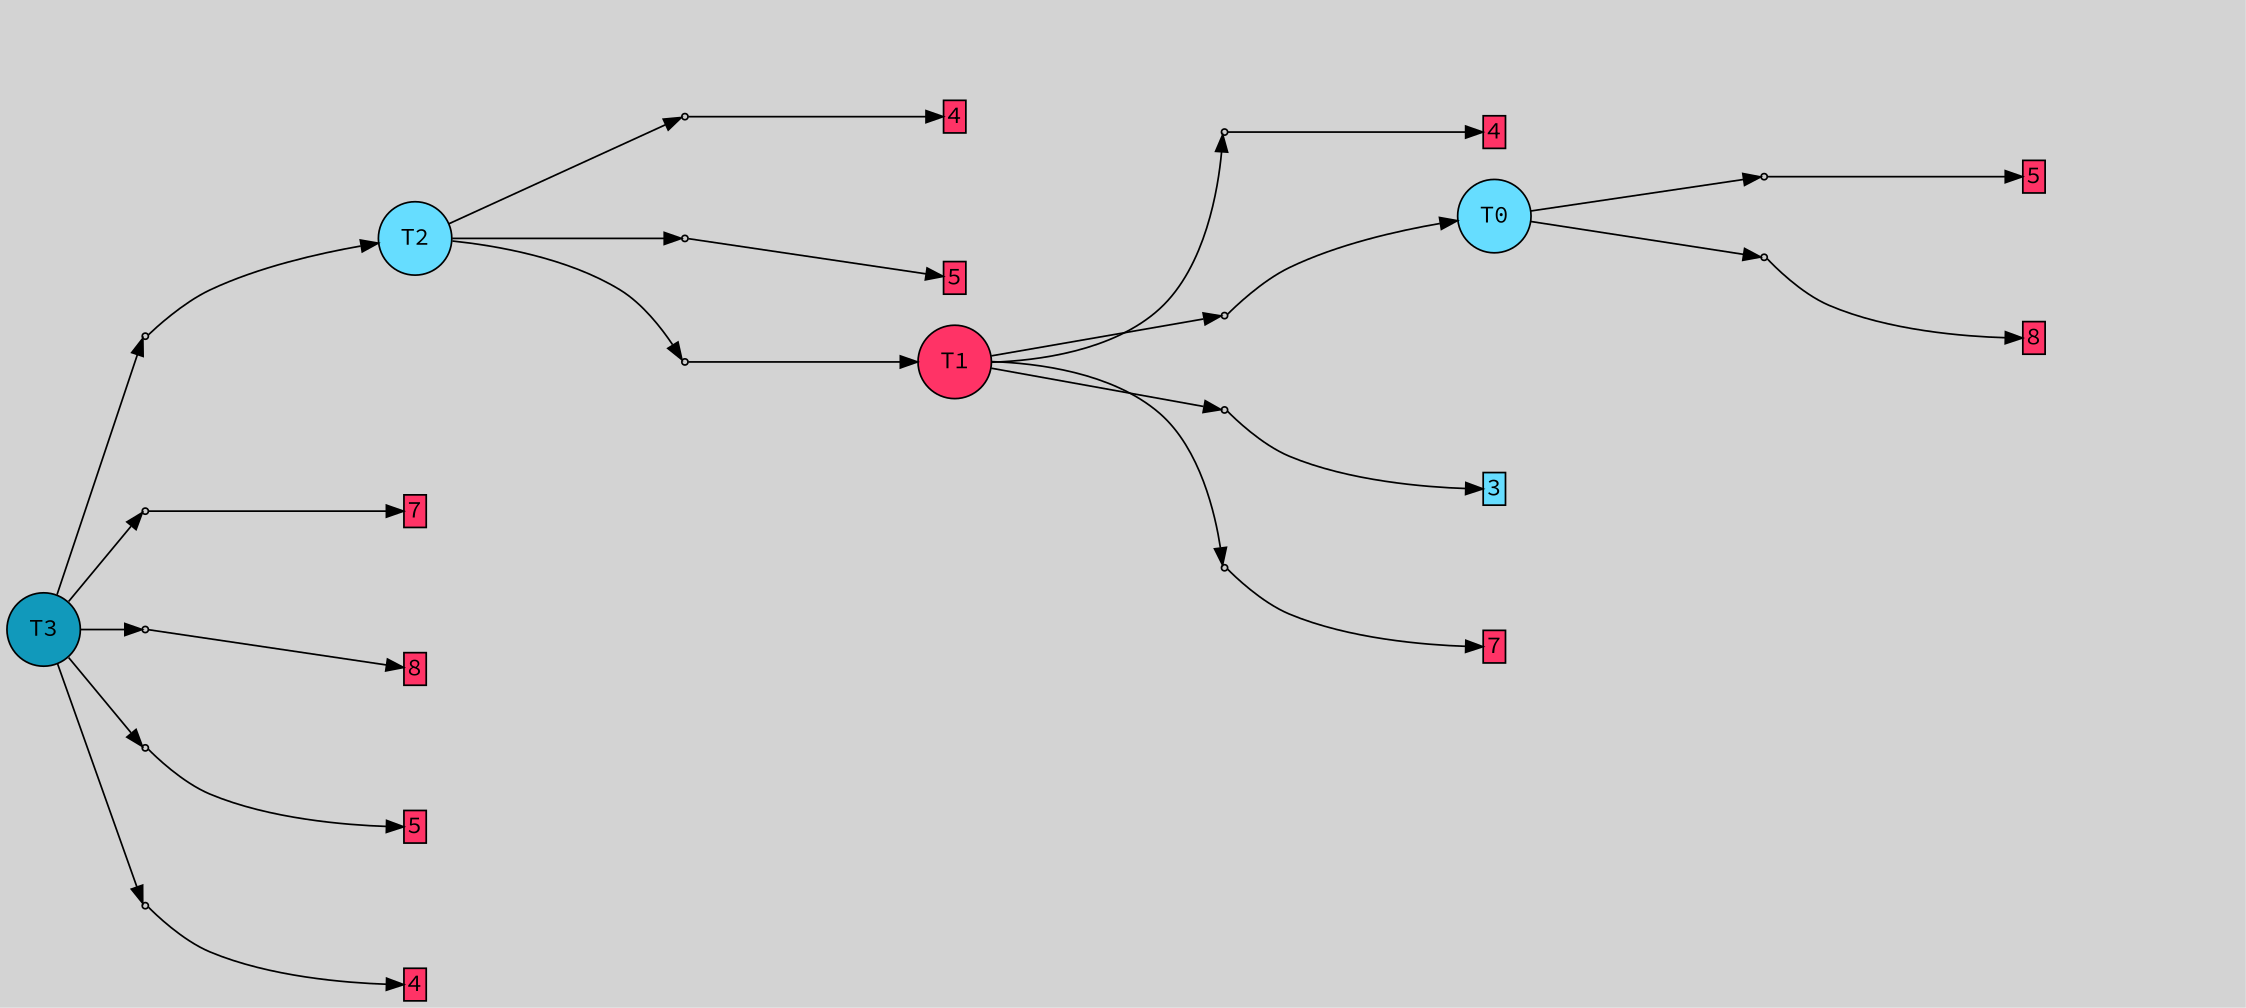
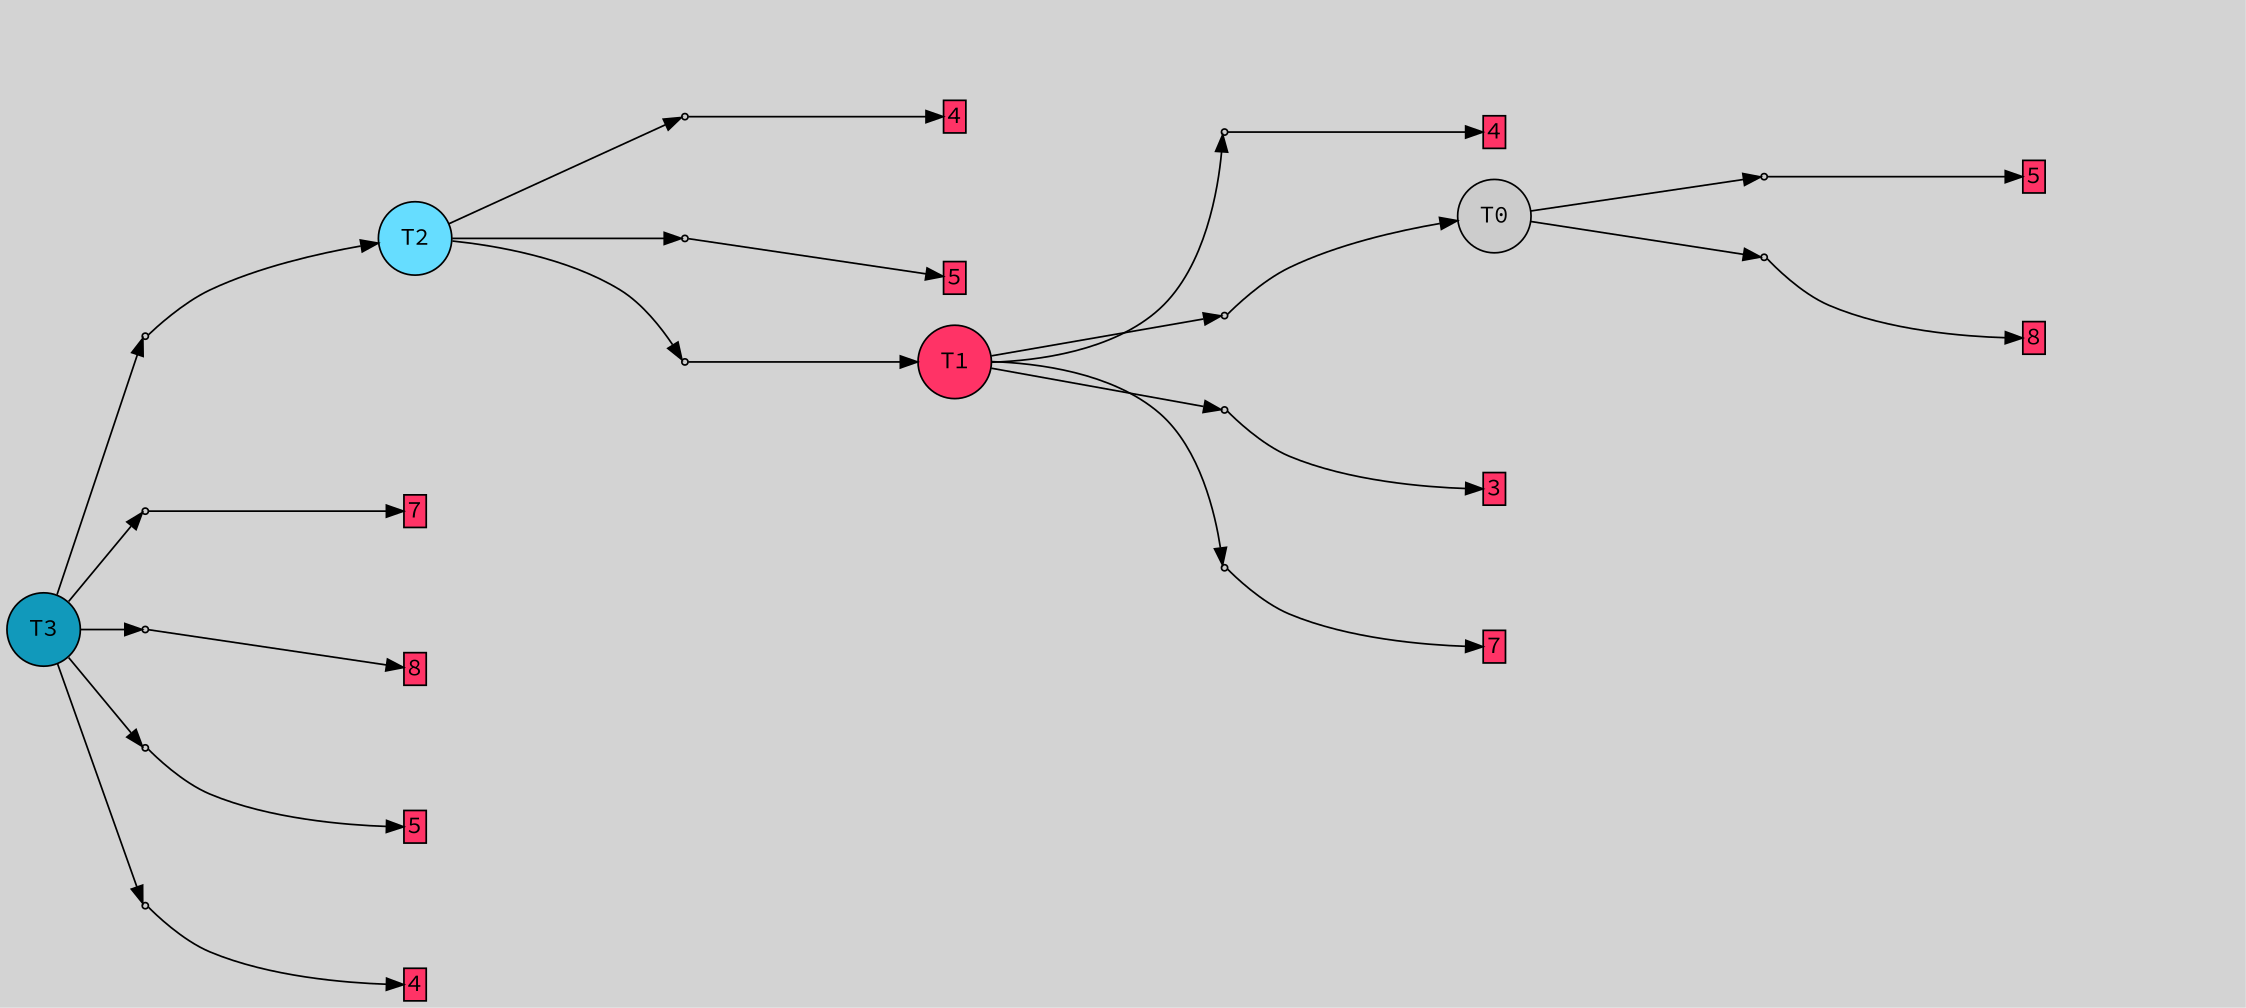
(1494, 216) -> (1494, 216)
(1494, 489) -> (1494, 489)
